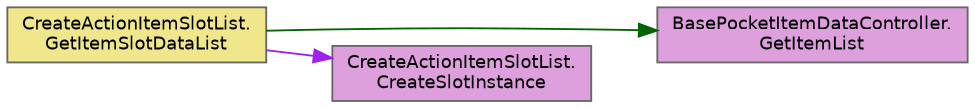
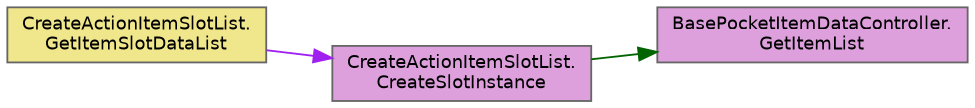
(452, 28) -> (615, 57)
